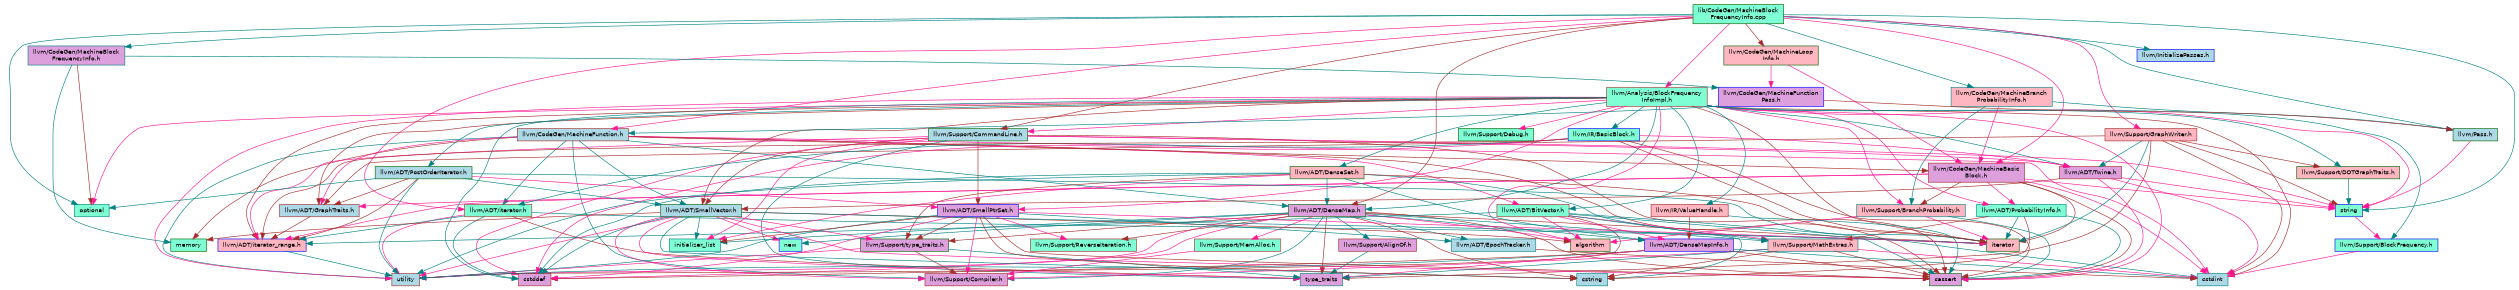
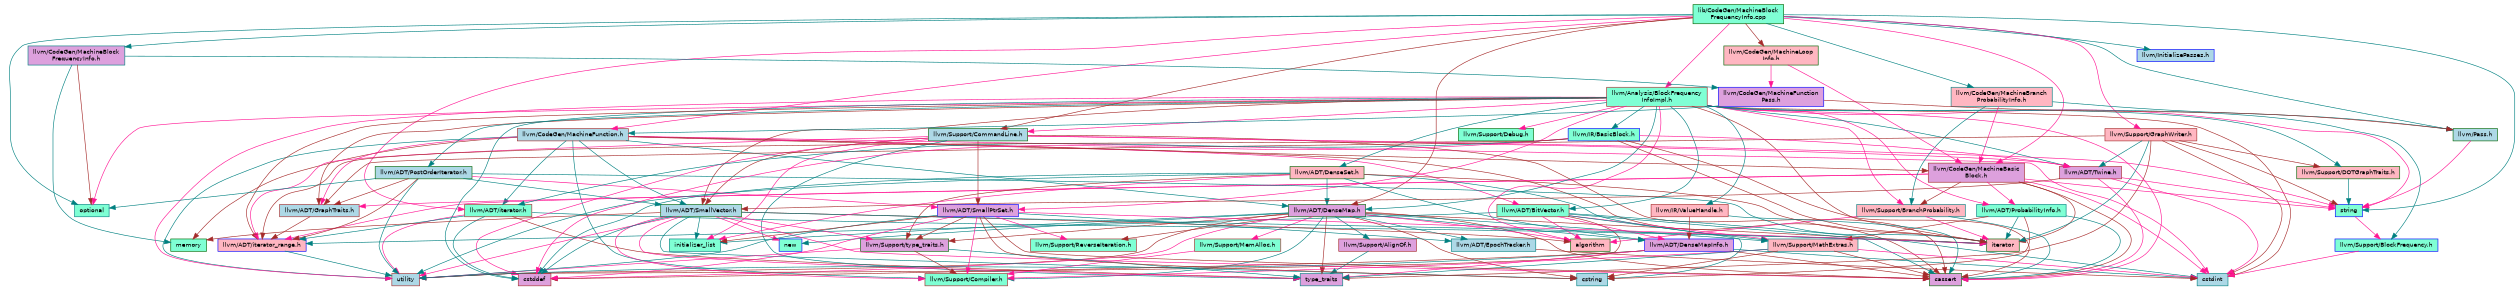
(861, 268) -> (861, 268)
(966, 280) -> (966, 280)
